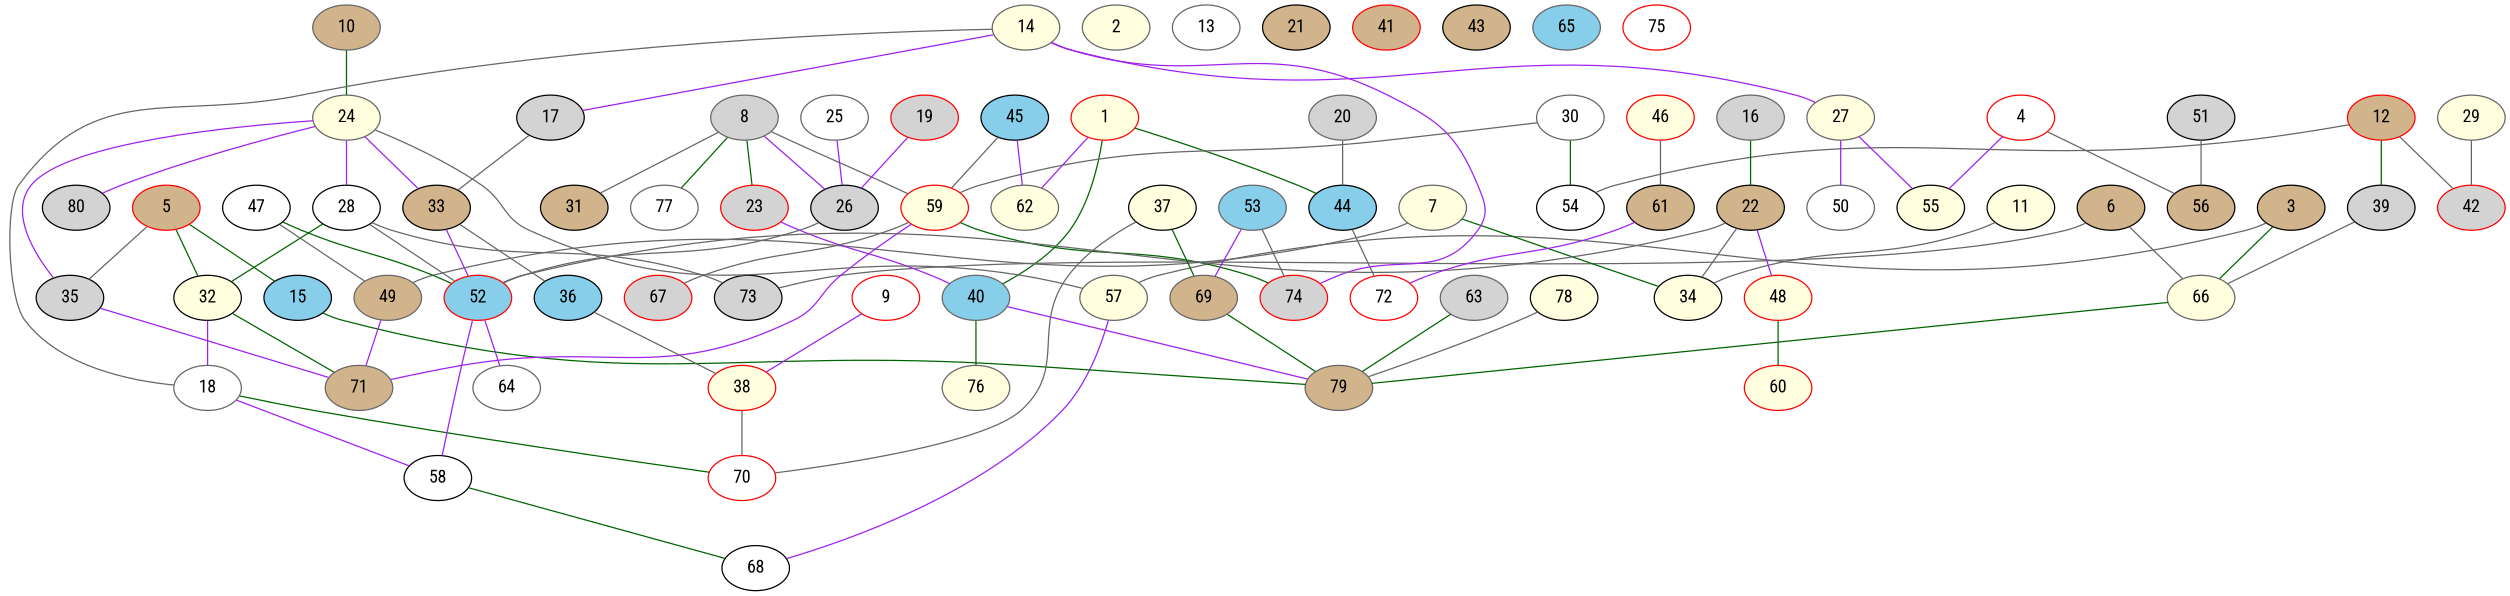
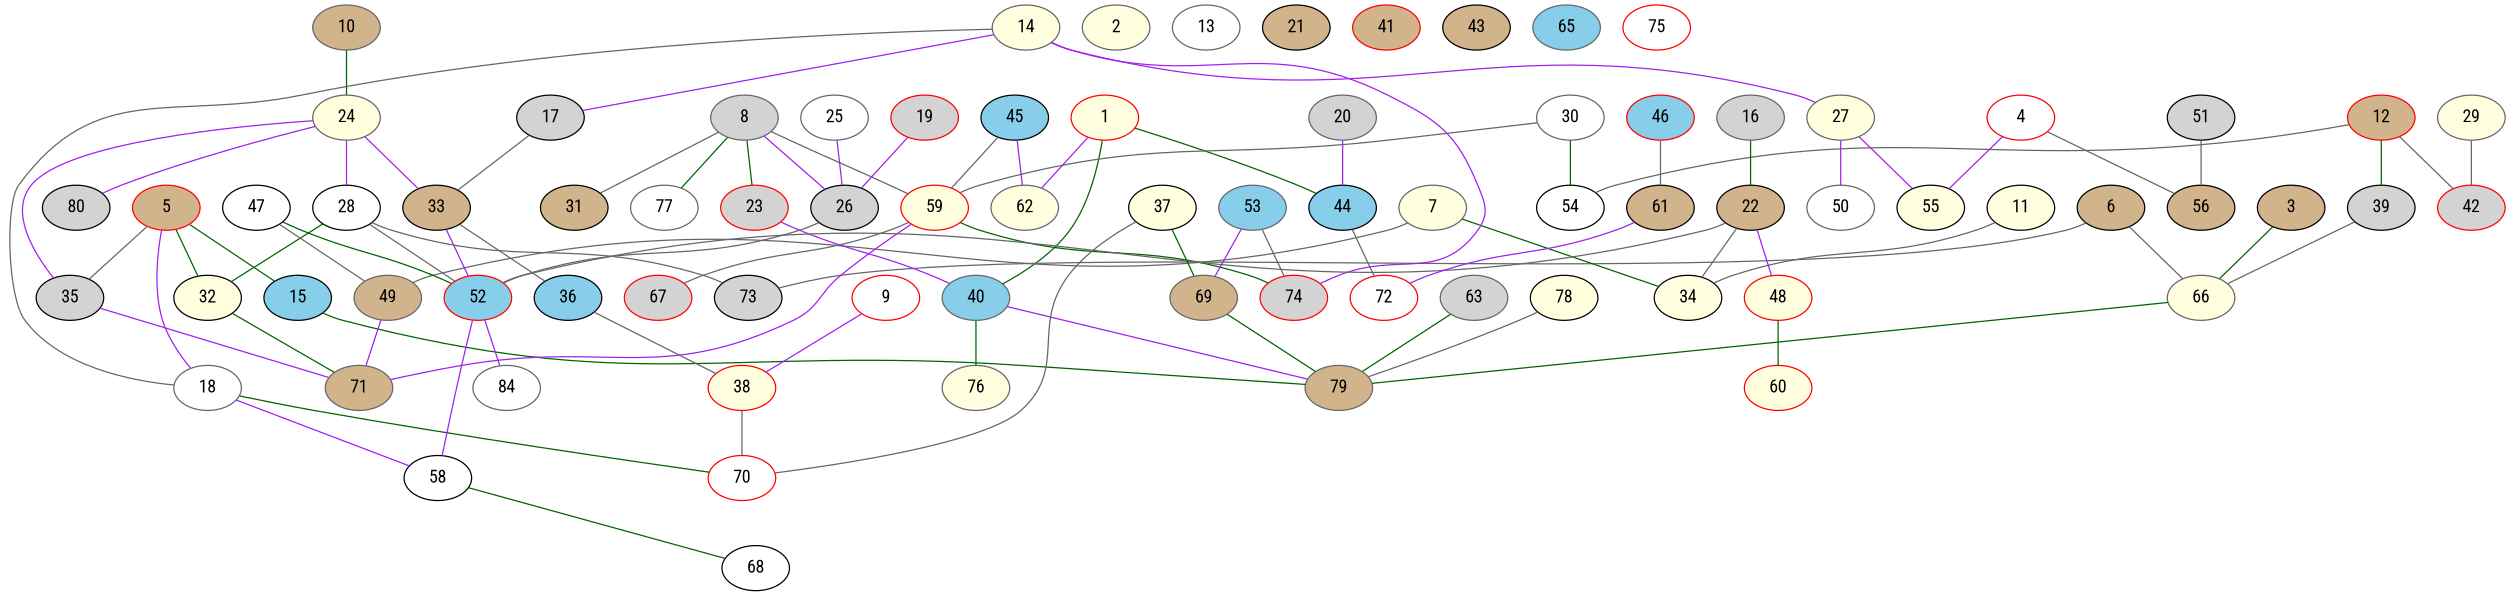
(1660, 118) -> (1660, 118)
(1343, 163) -> (1343, 163)
(1114, 298) -> none
(208, 350) -> (159, 303)
(507, 388) -> (507, 388)
